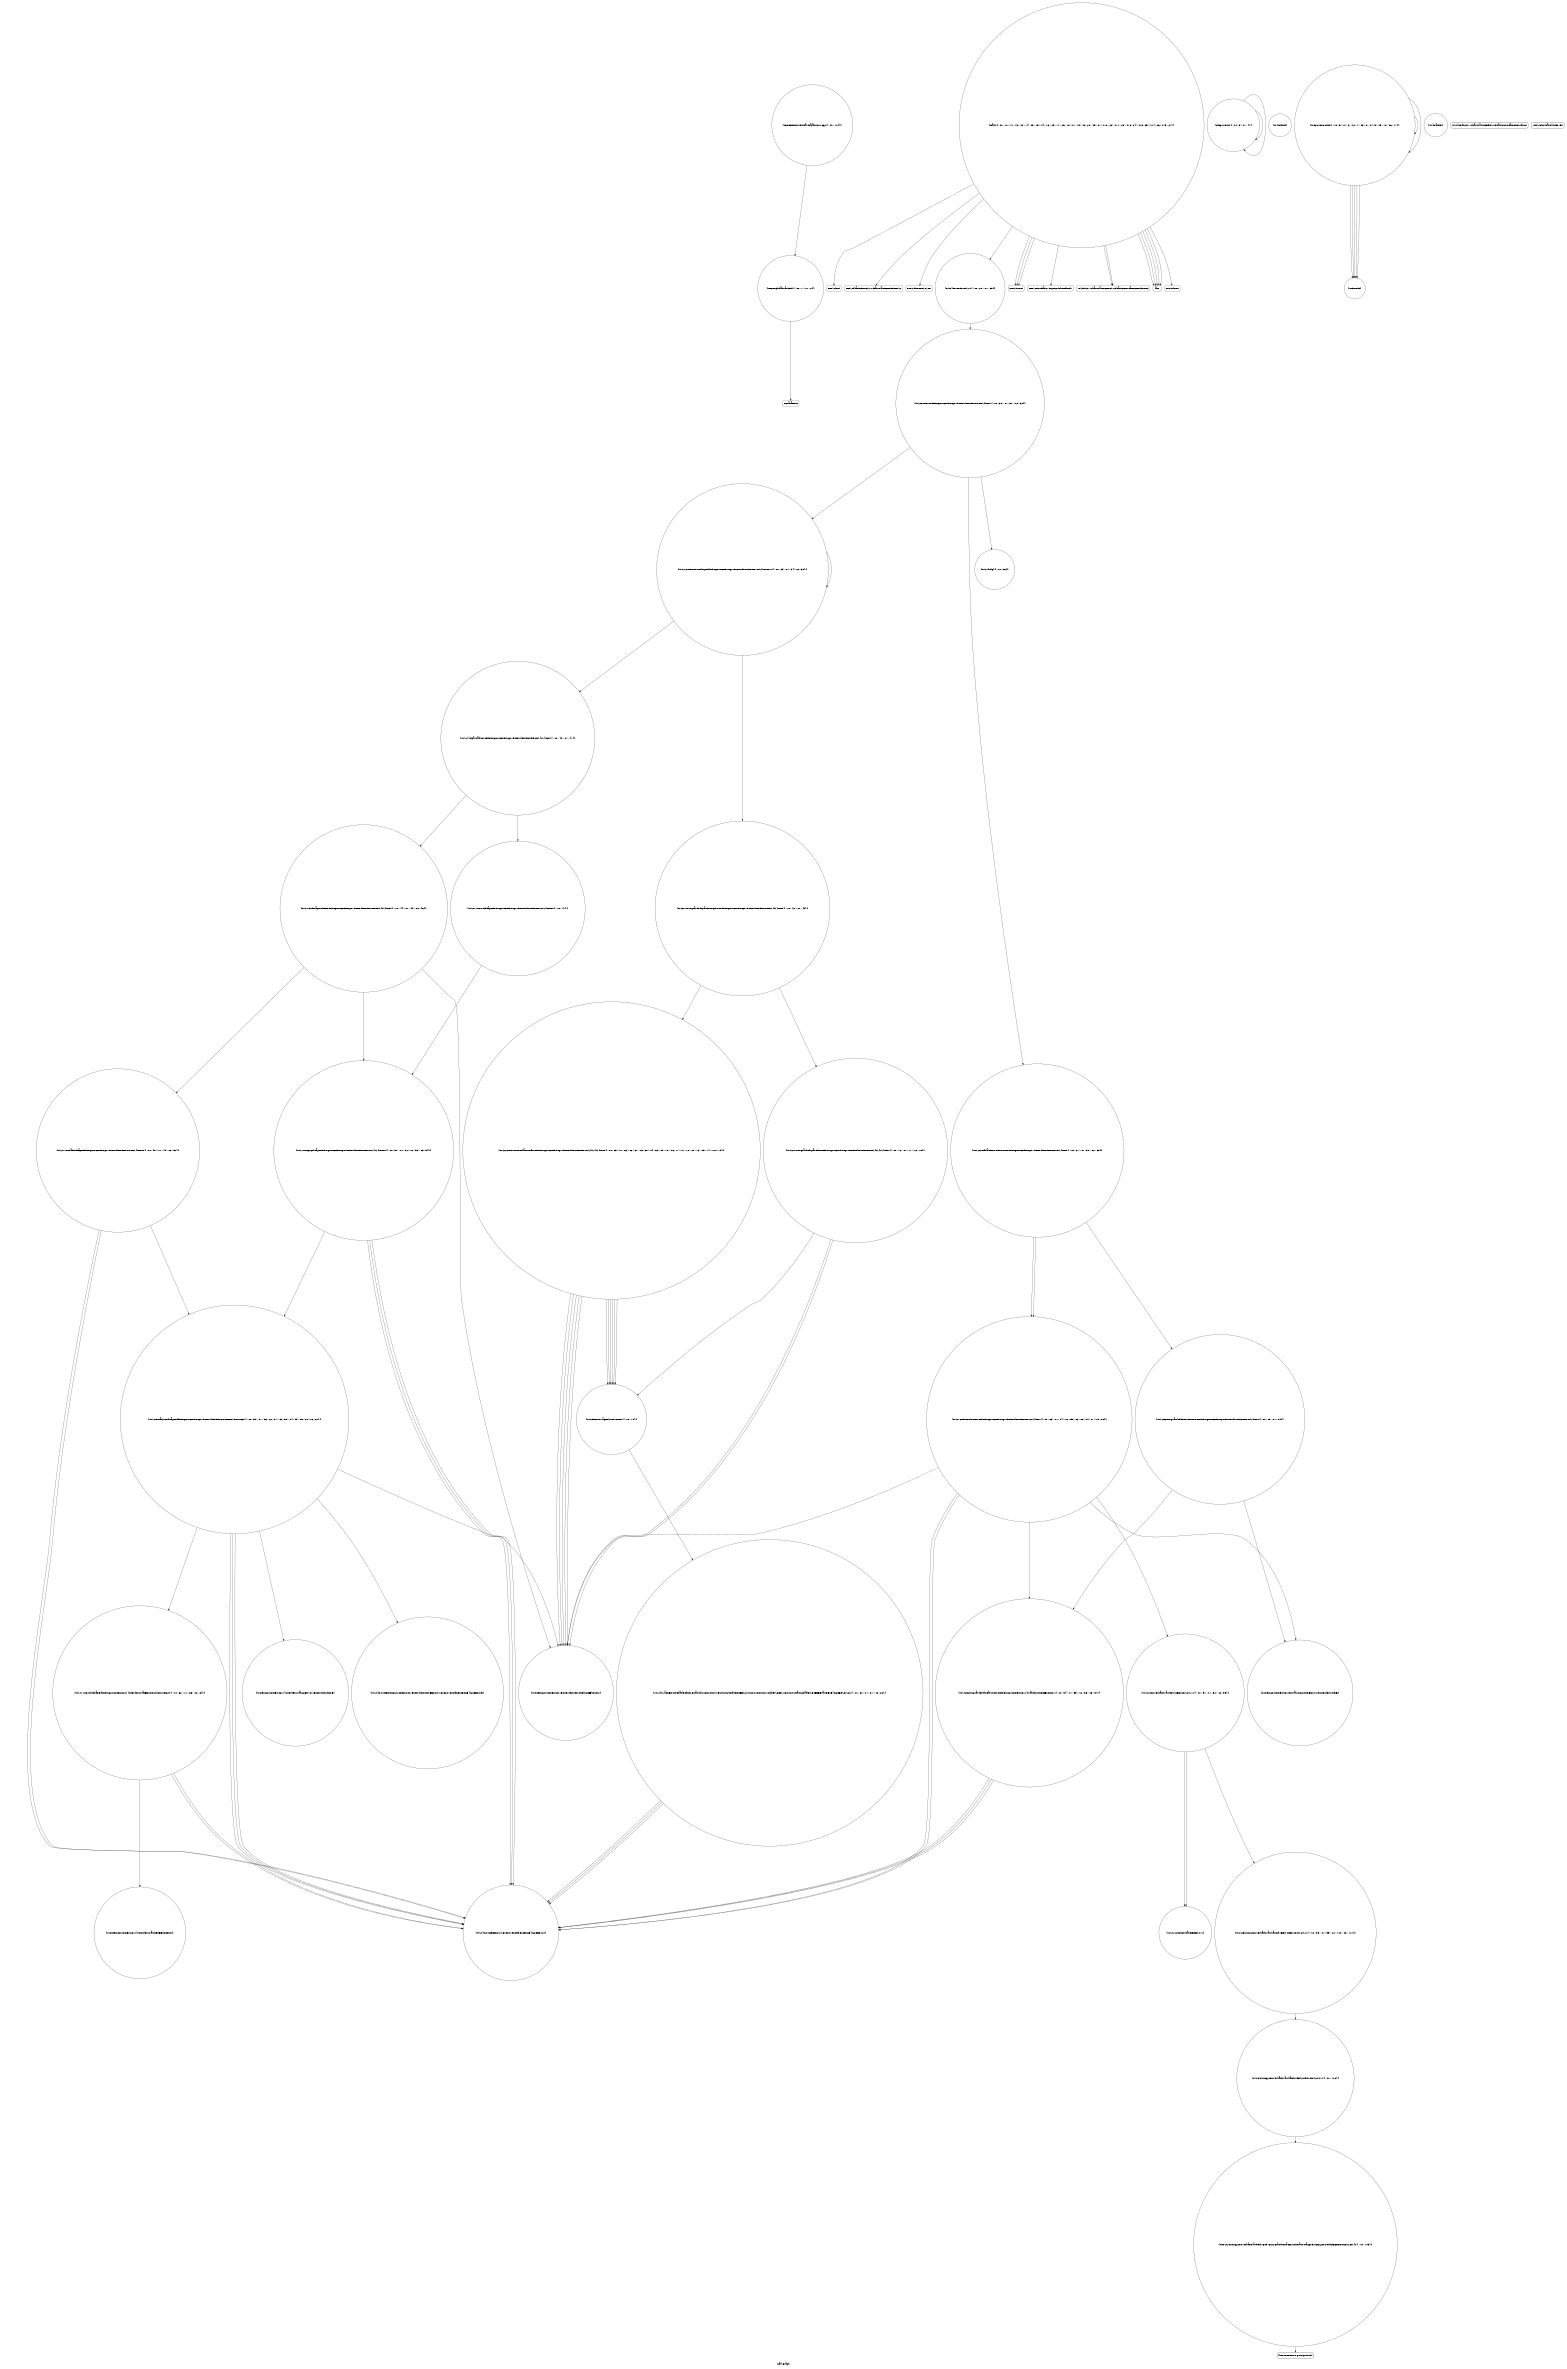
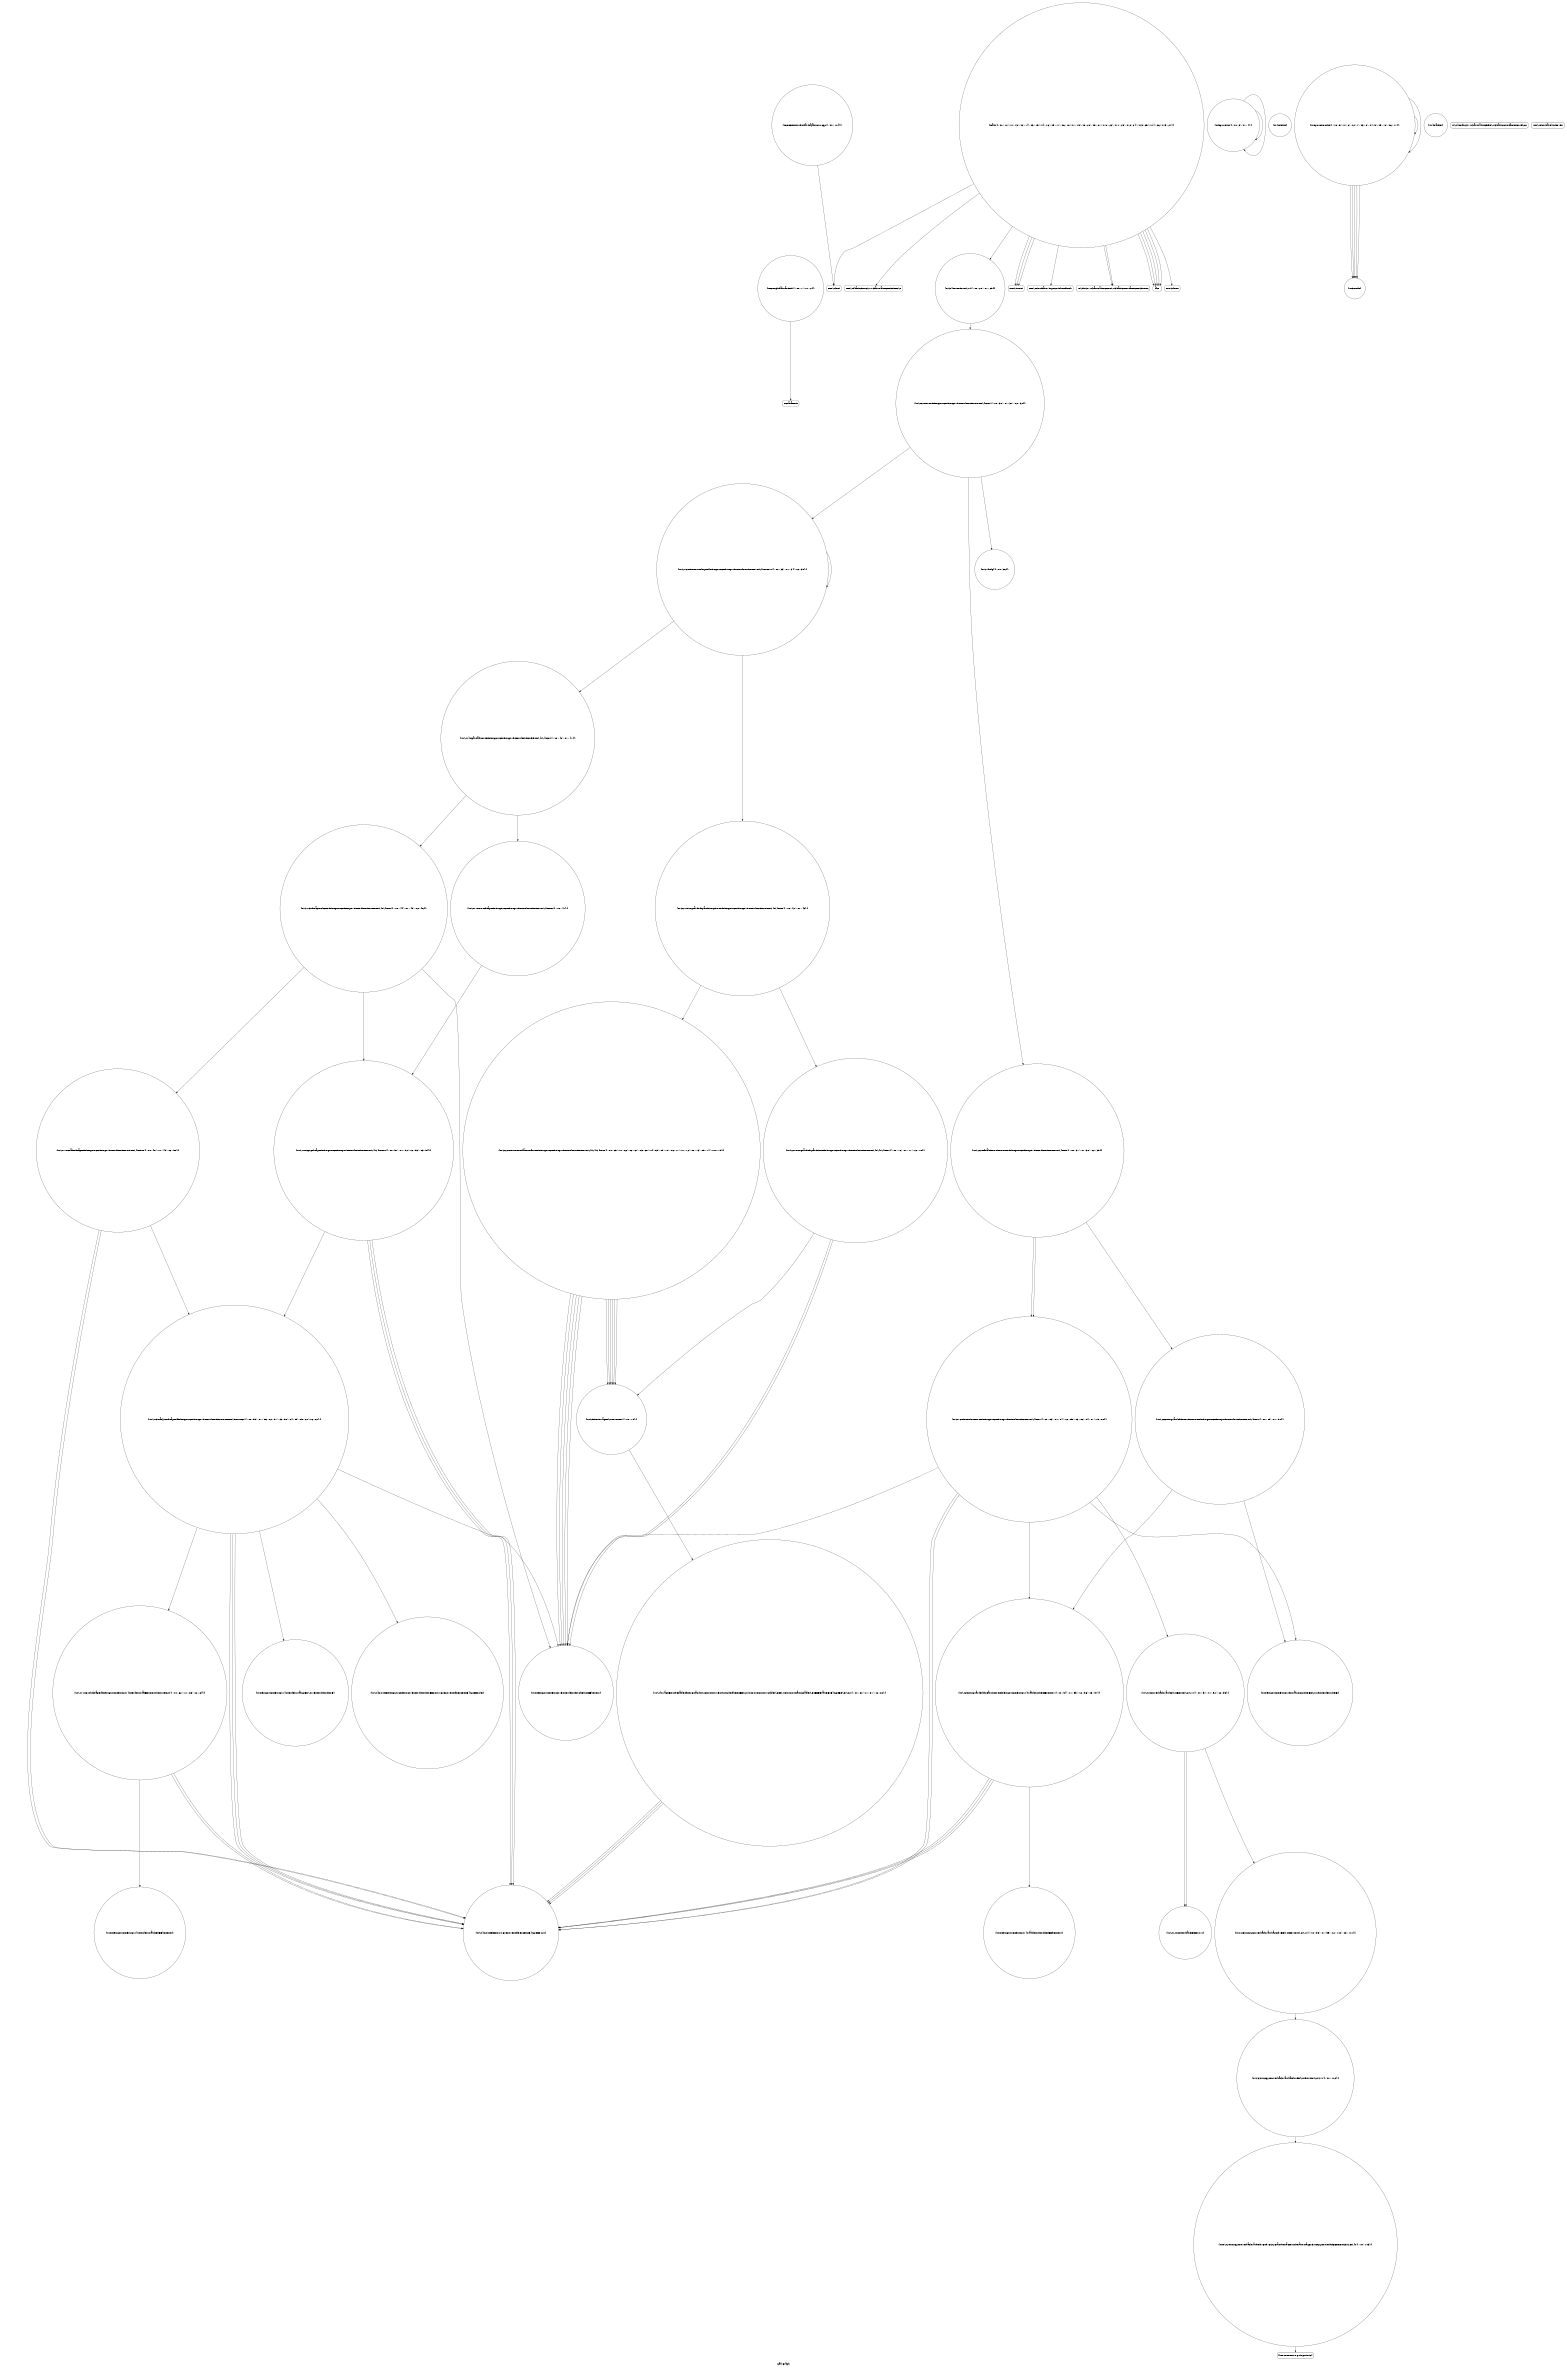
(801, 210) -> (826, 225)
(919, 288) -> none
none -> (1029, 1933)
